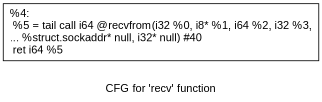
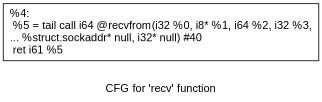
(37, 50) -> (37, 50)
